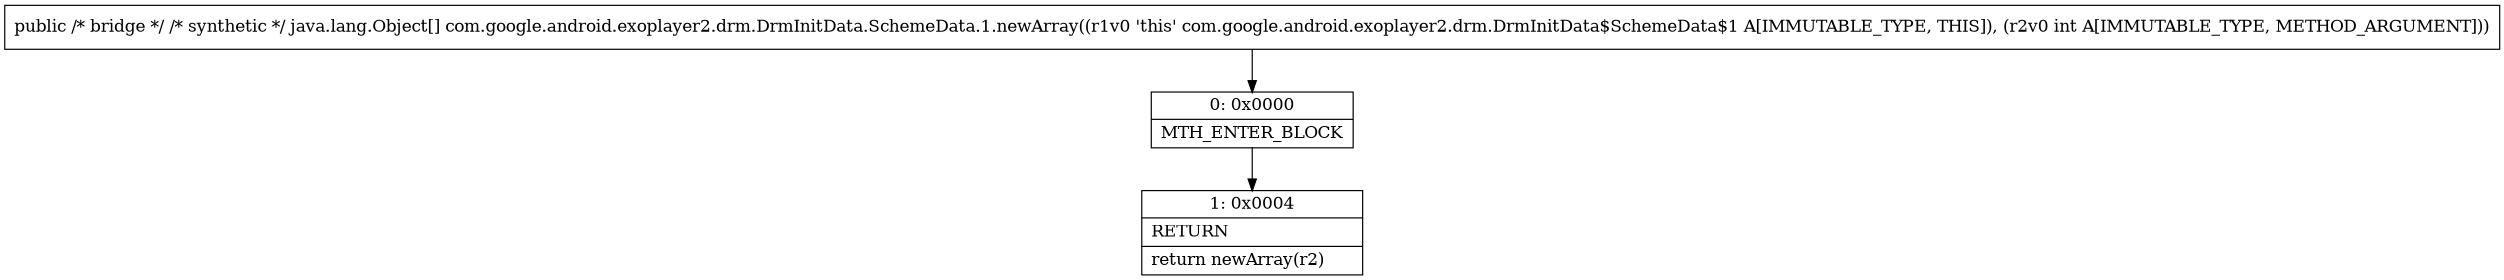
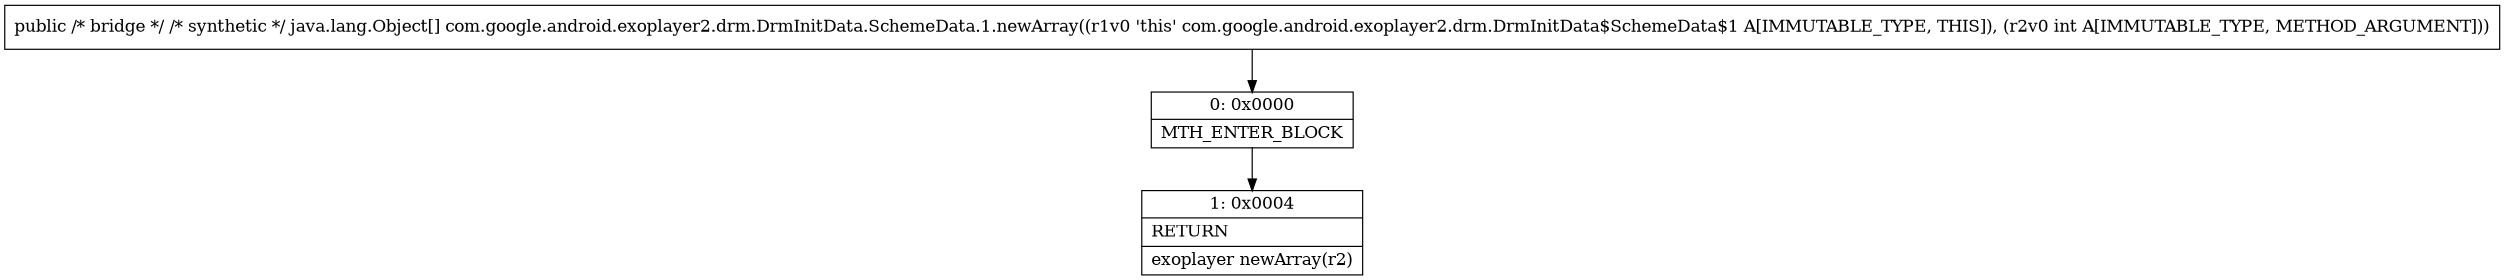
(1238, 260) -> (1252, 260)
